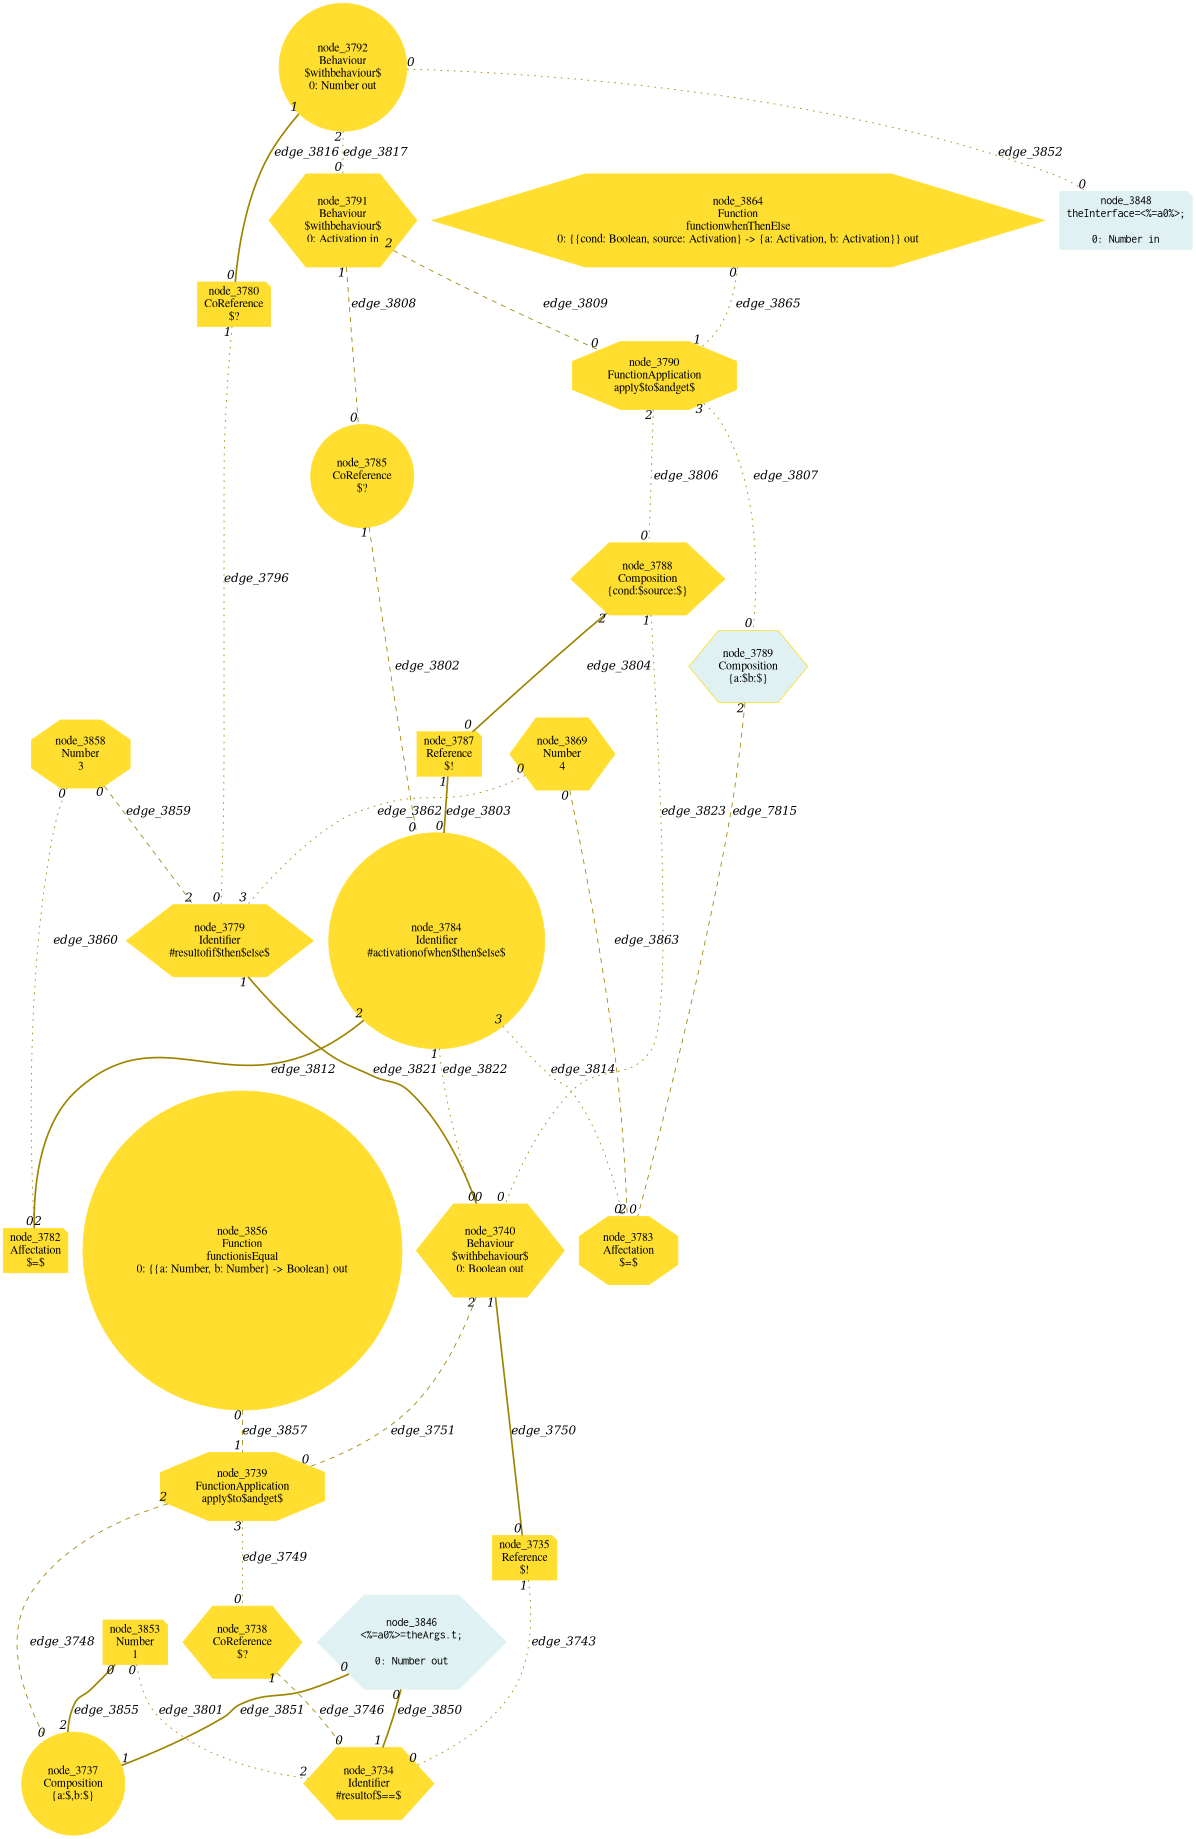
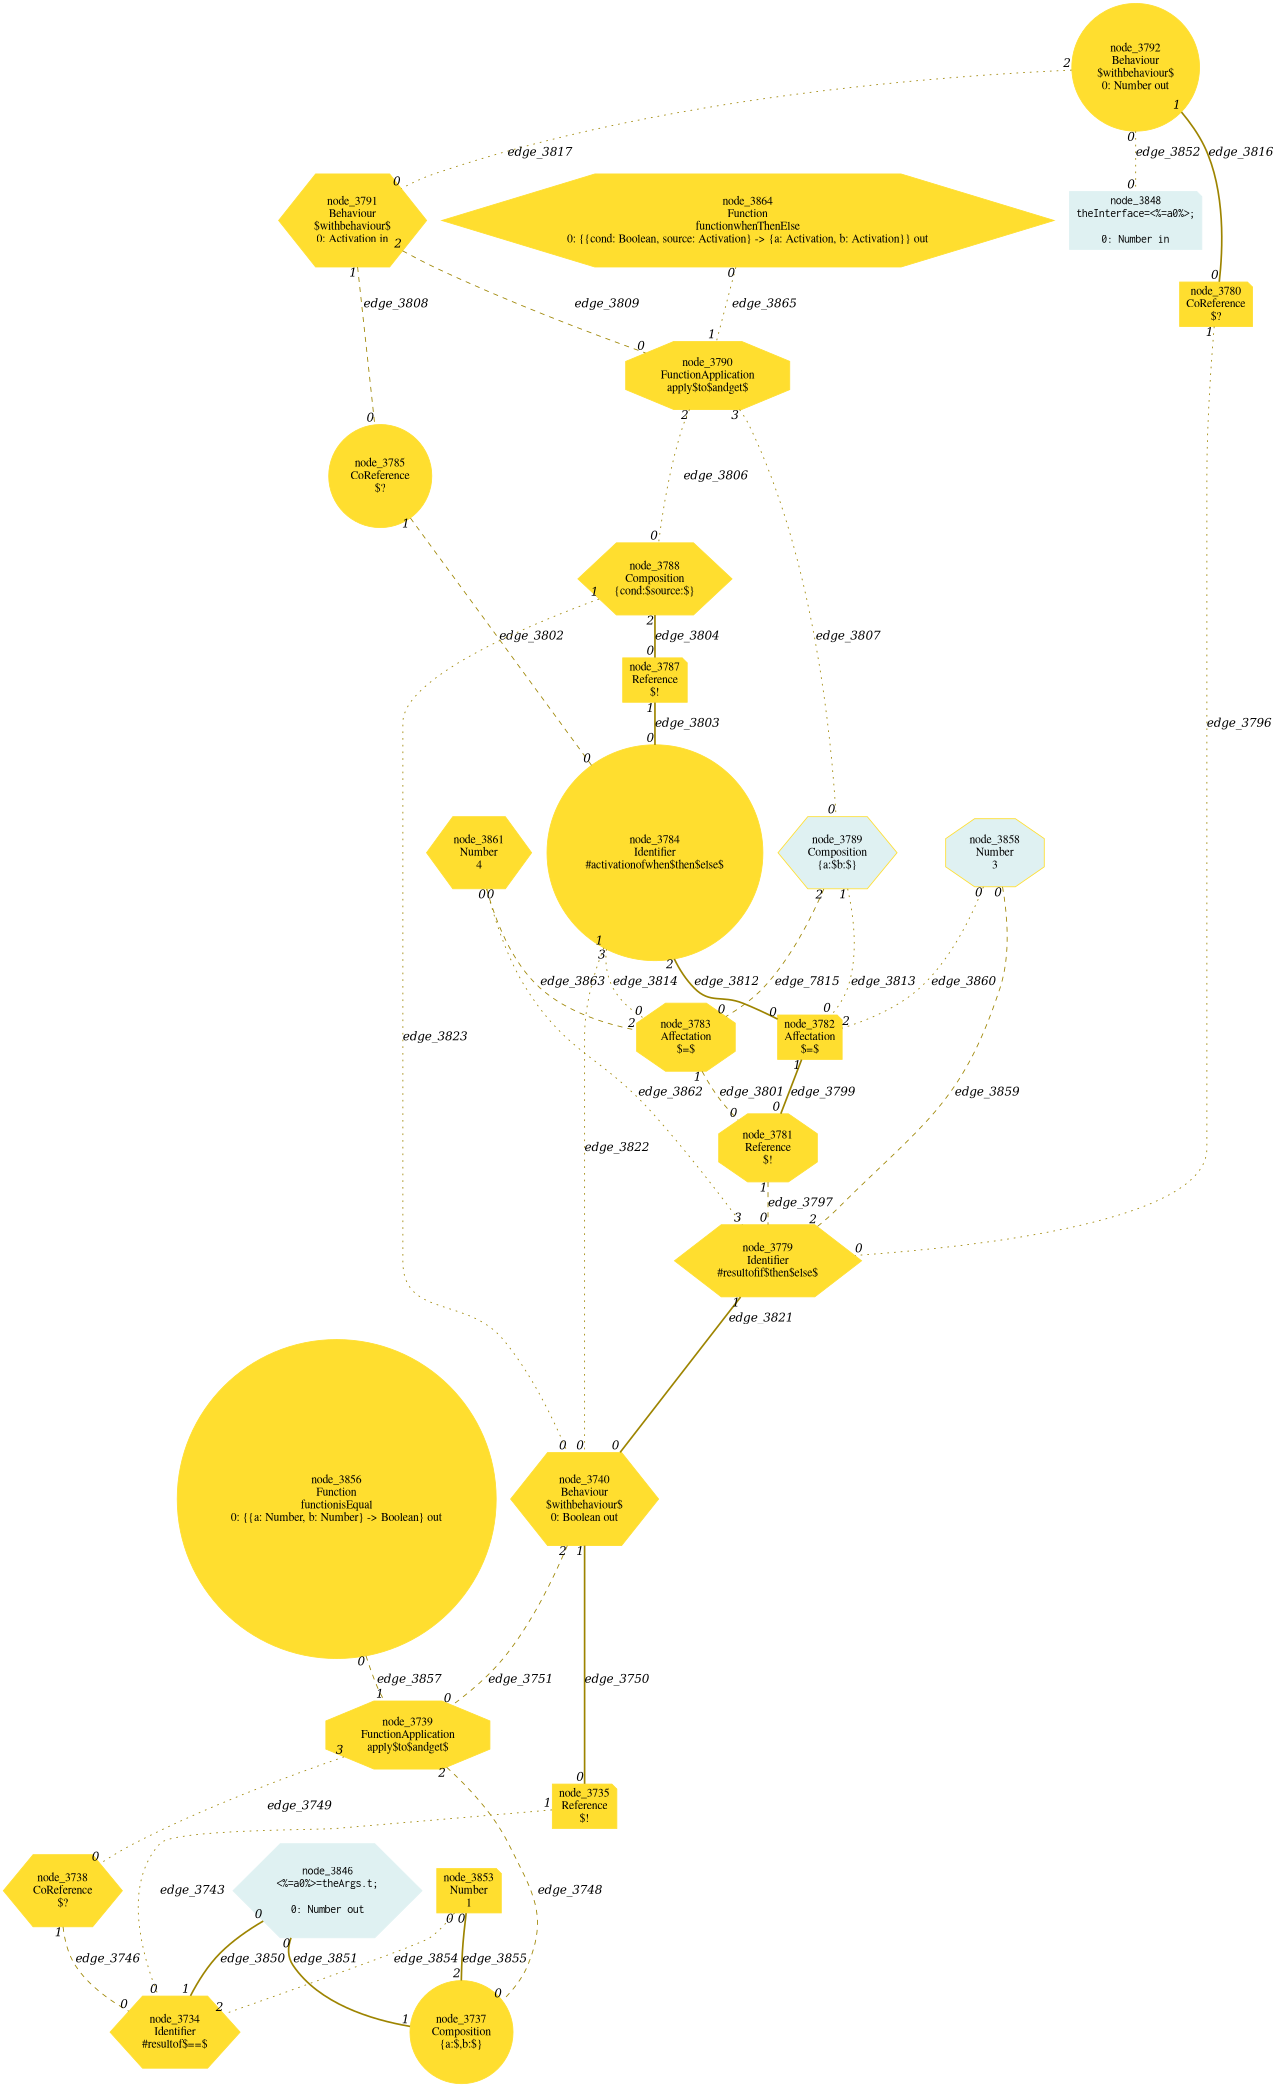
(81, 754) -> (995, 853)
(562, 754) -> (479, 853)
none -> (854, 954)
none -> (768, 1148)
(191, 1711) -> (426, 1959)
